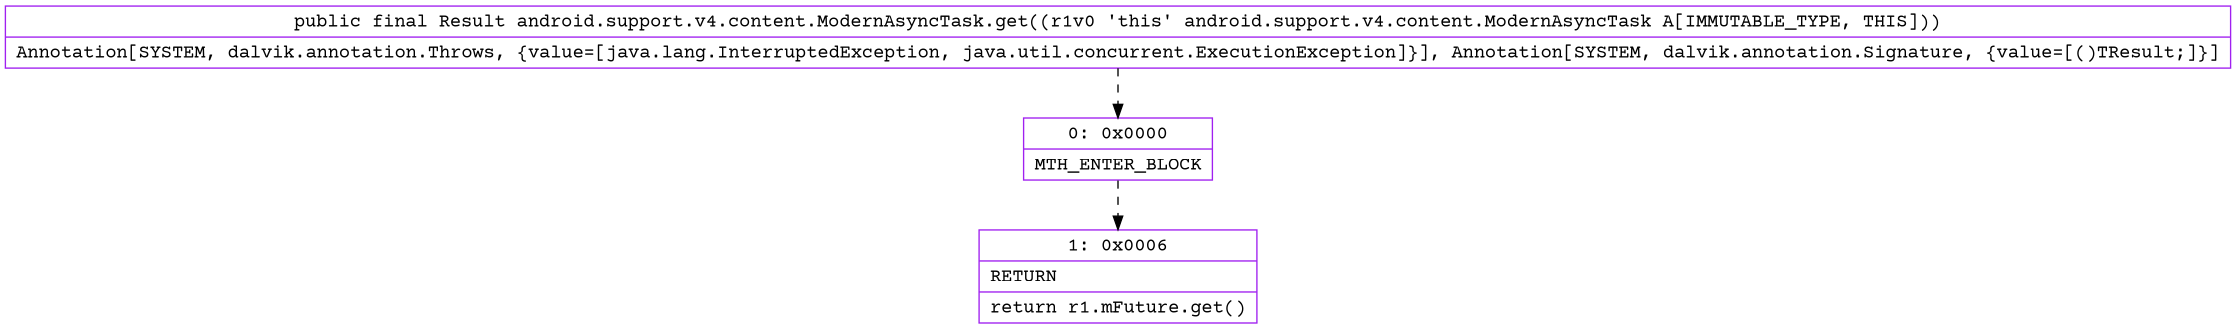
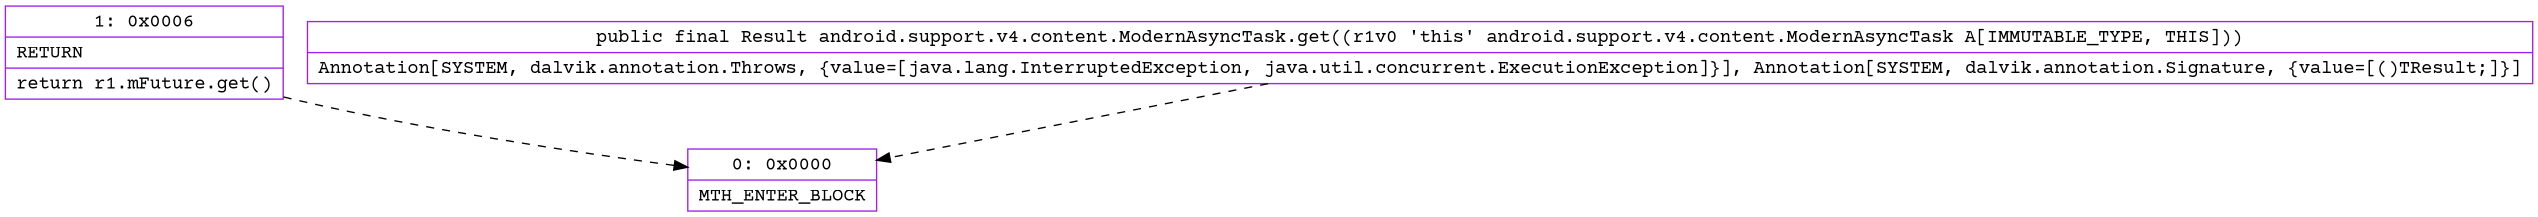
(1118, 198) -> (478, 136)
